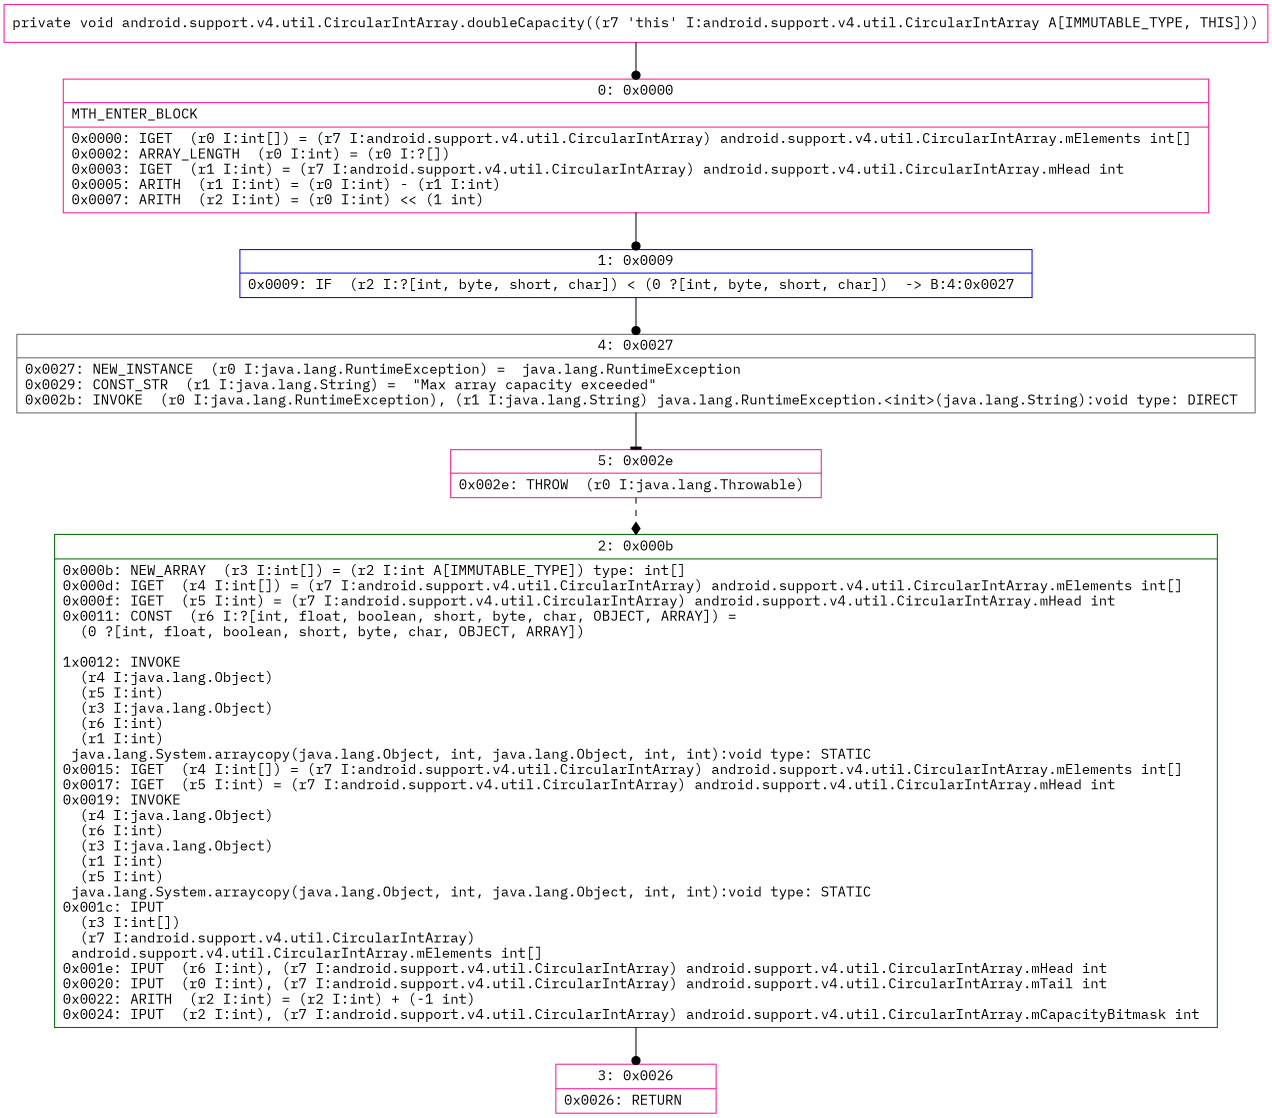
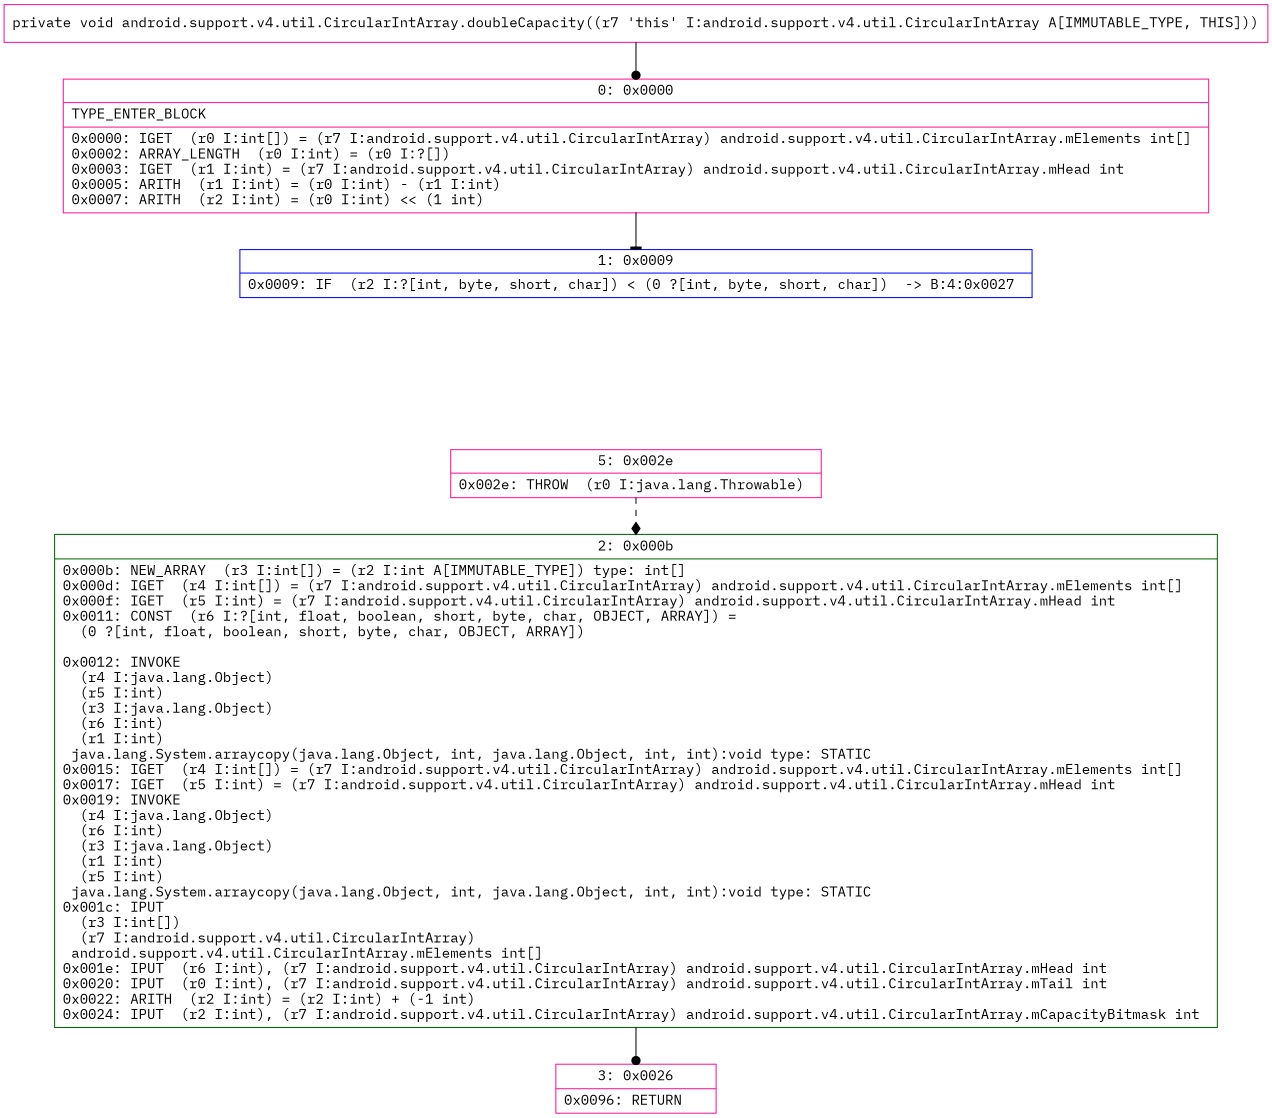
(135, 114) -> (139, 114)
(636, 229) -> (636, 229)
(636, 374) -> none
(131, 663) -> (131, 663)
(636, 1100) -> (636, 1100)
